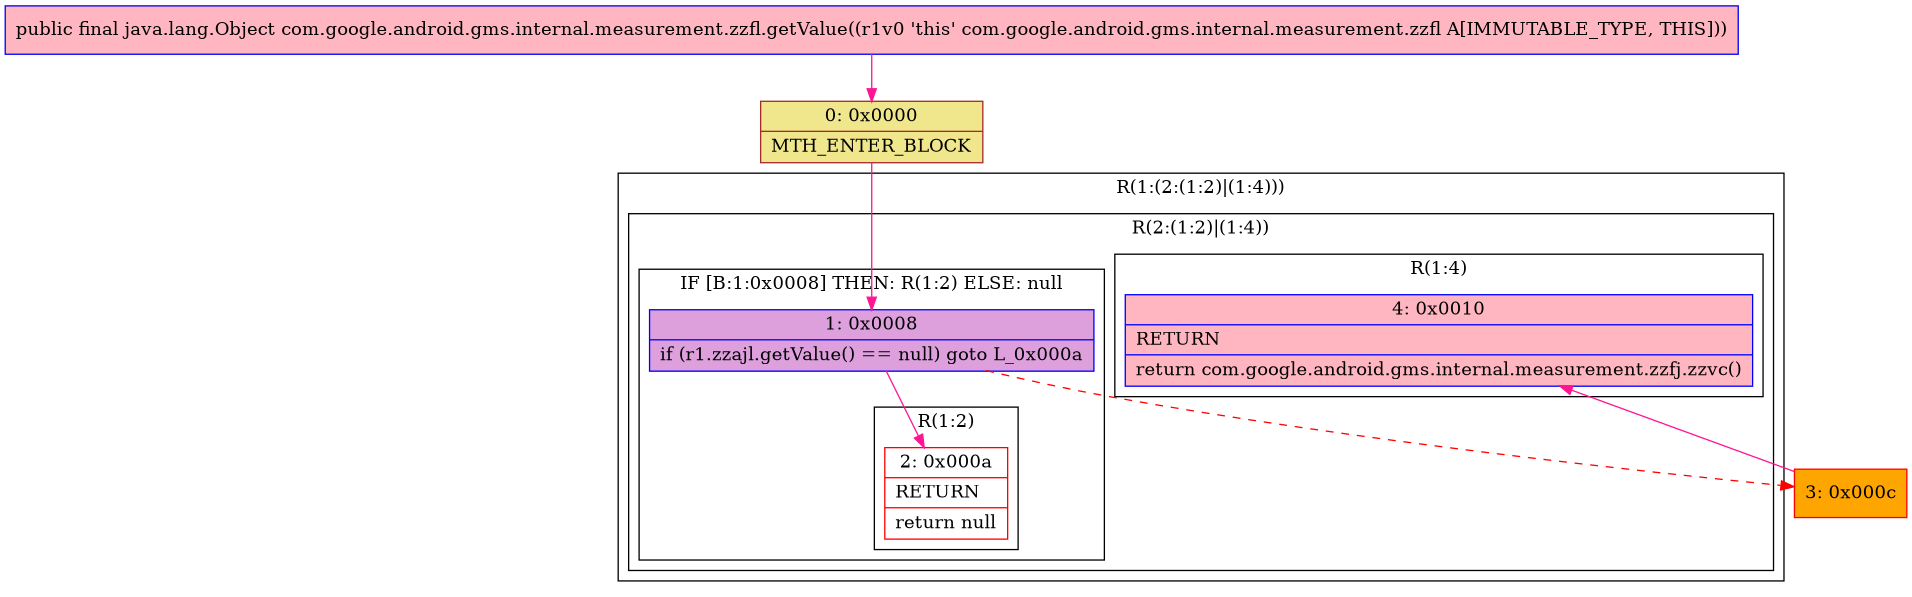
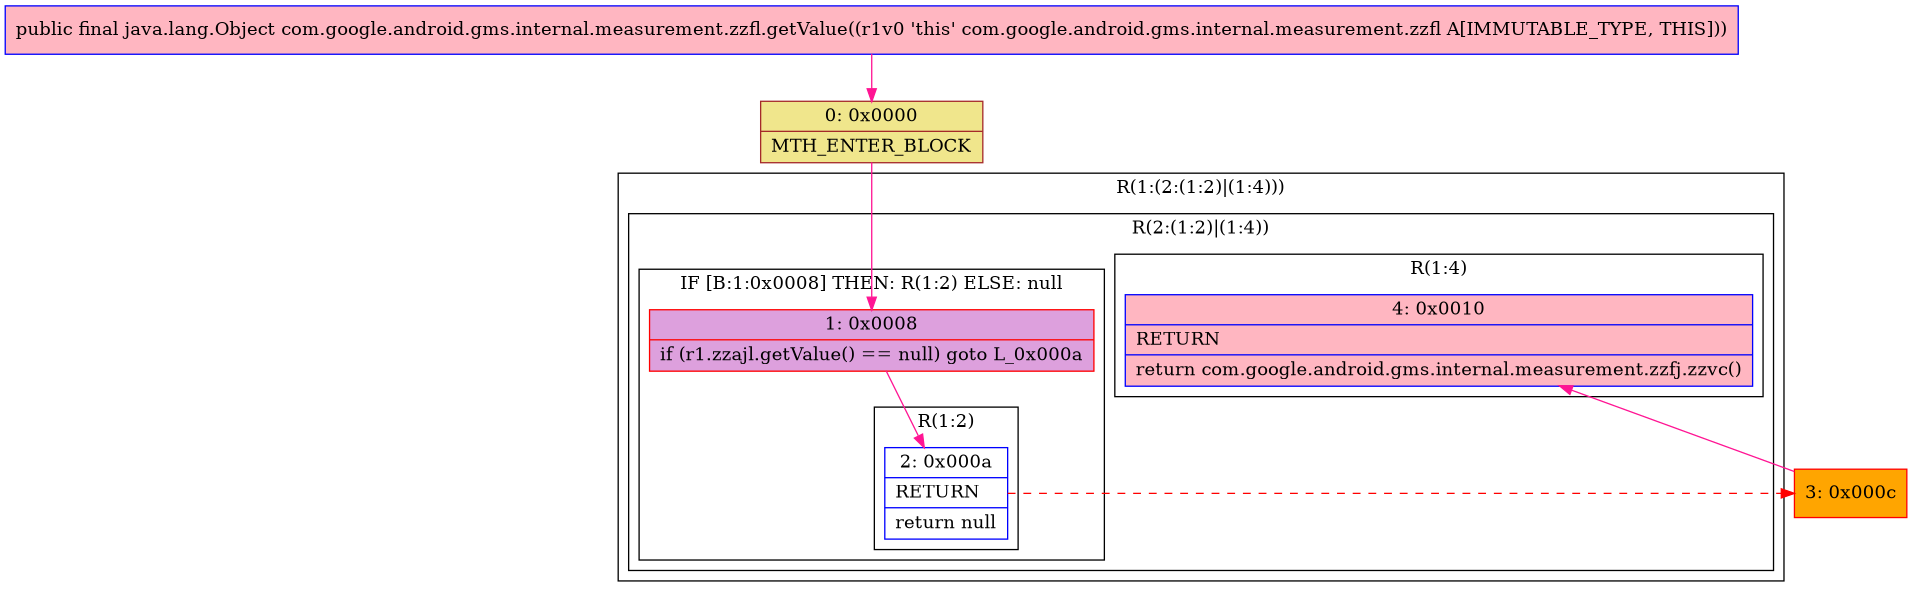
(872, 340) -> (872, 340)
(1382, 439) -> (1394, 493)
(946, 493) -> (946, 493)
